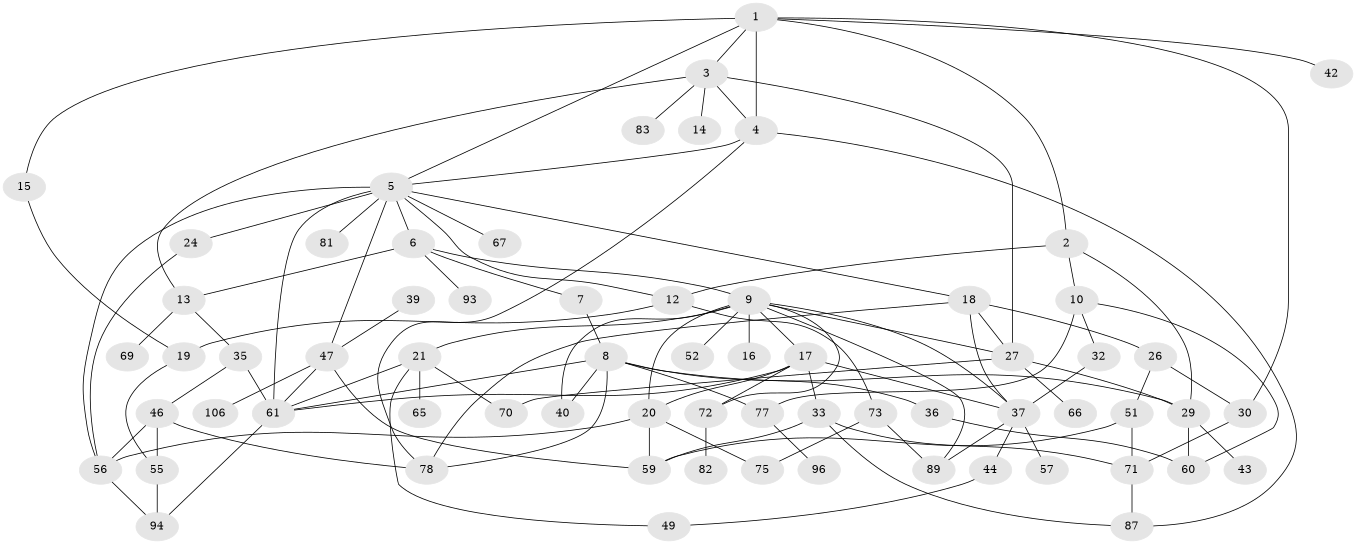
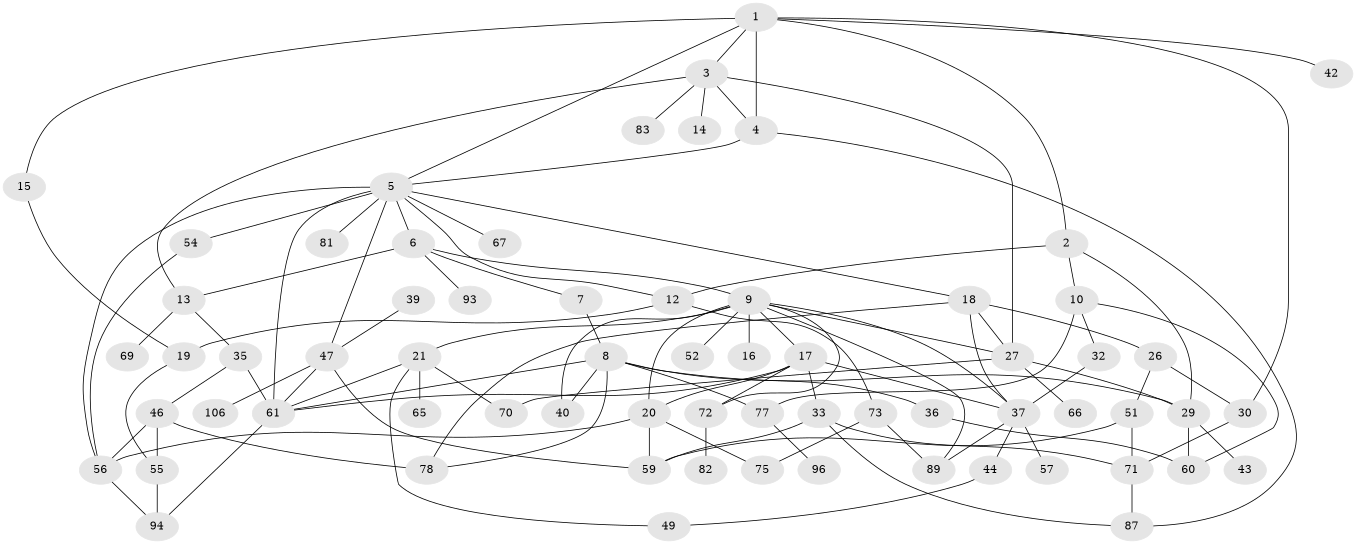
(191, 244) -> (191, 244)
(524, 301) -> none
